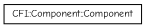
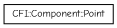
(73, 14) -> (59, 14)
